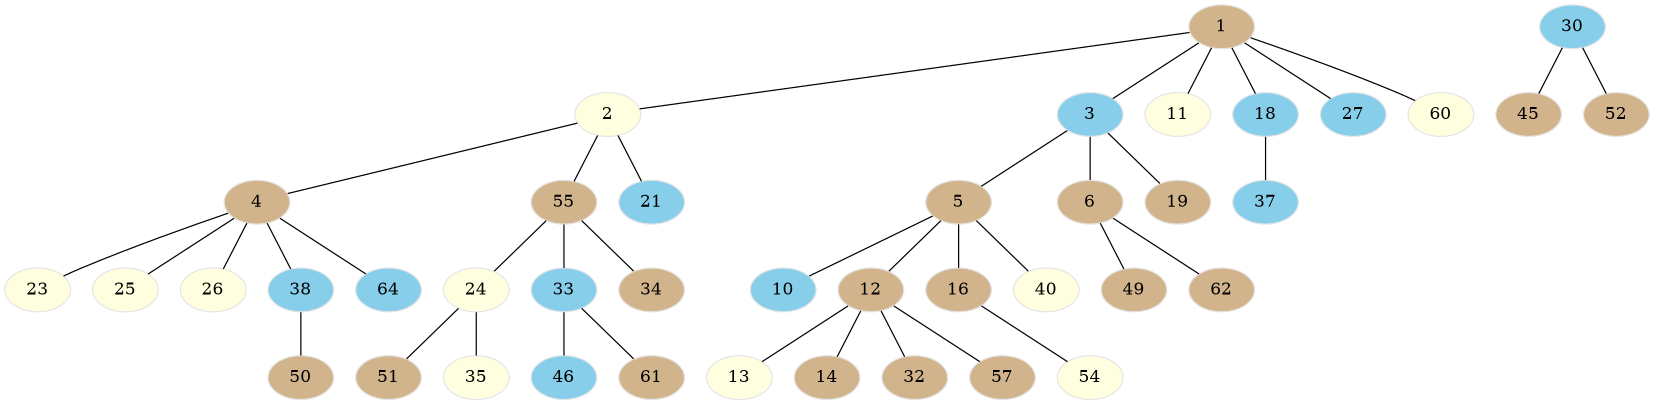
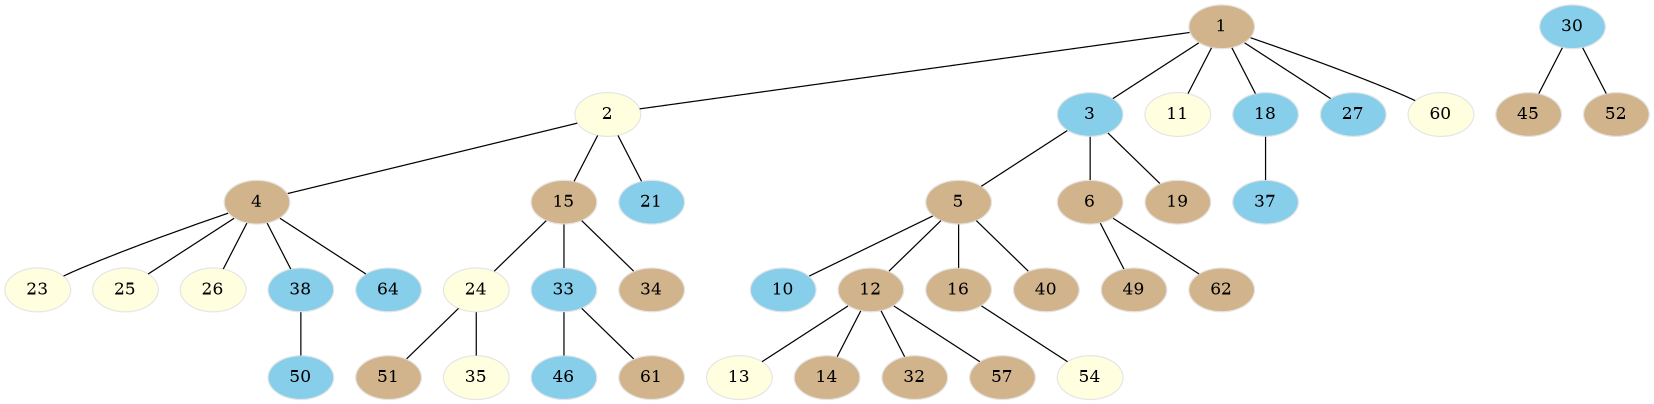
(564, 202) -> (564, 202)
(1046, 290) -> (1046, 290)
(301, 378) -> (301, 378)
